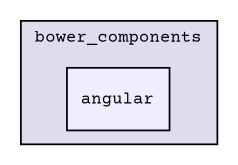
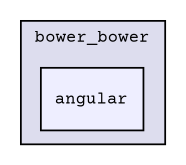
(119, 37) -> (93, 37)
